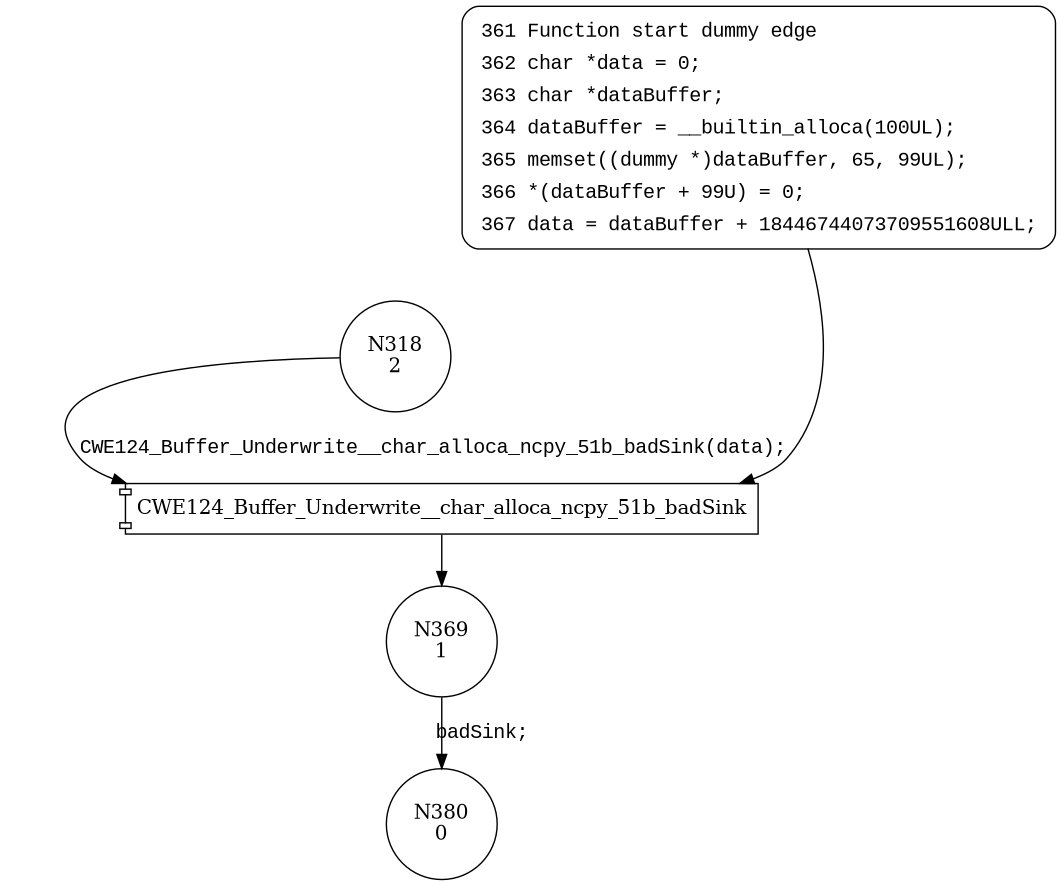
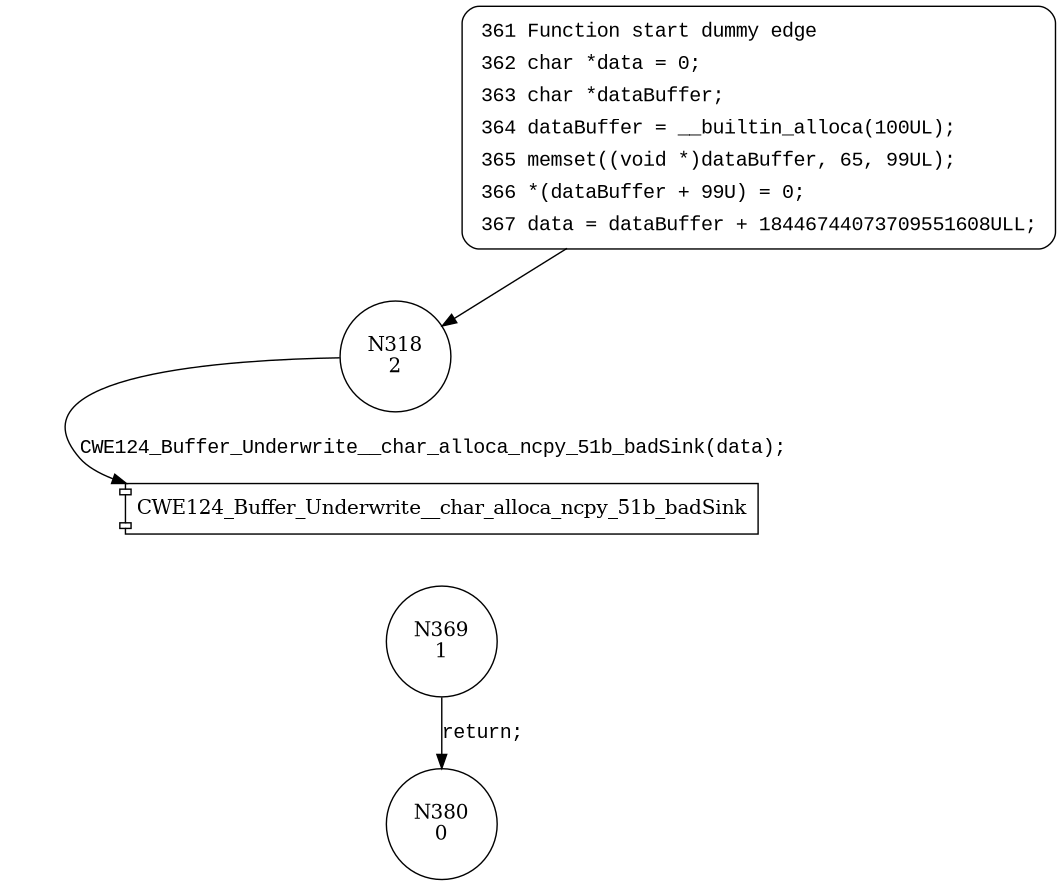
(748, 160) -> (742, 160)
(821, 377) -> (511, 283)
(442, 553) -> none
(482, 733) -> (482, 733)
